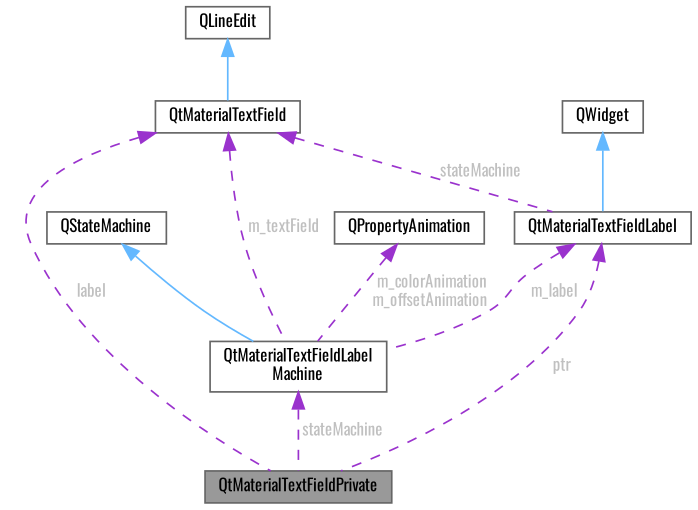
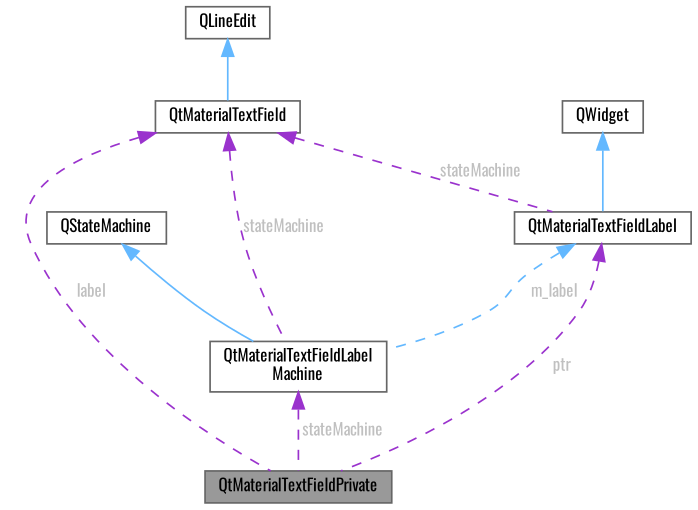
(282, 228) -> (282, 228)
(409, 228) -> none
(481, 315) -> (481, 315)
